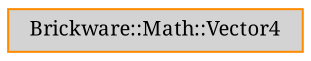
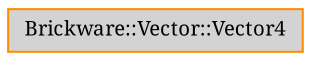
(155, 30) -> (155, 30)
